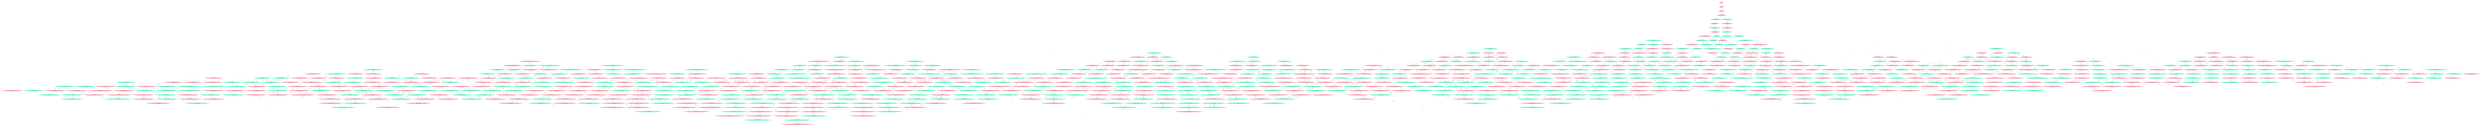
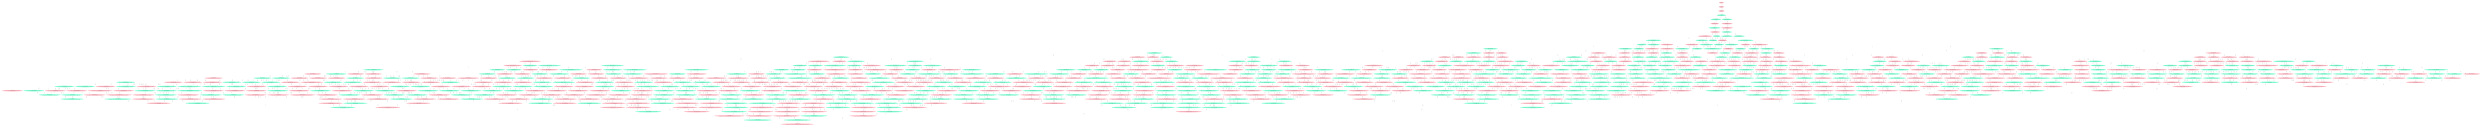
(1721, 15) -> (1721, 15)
